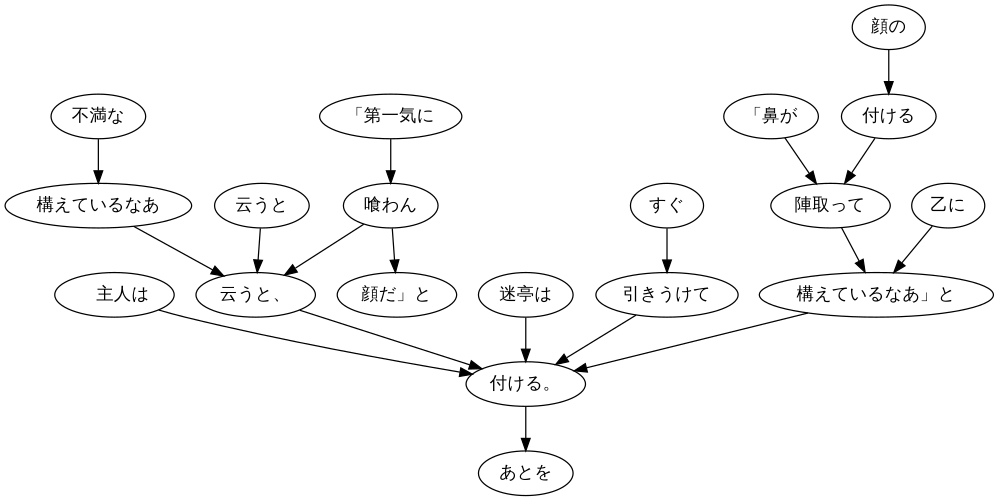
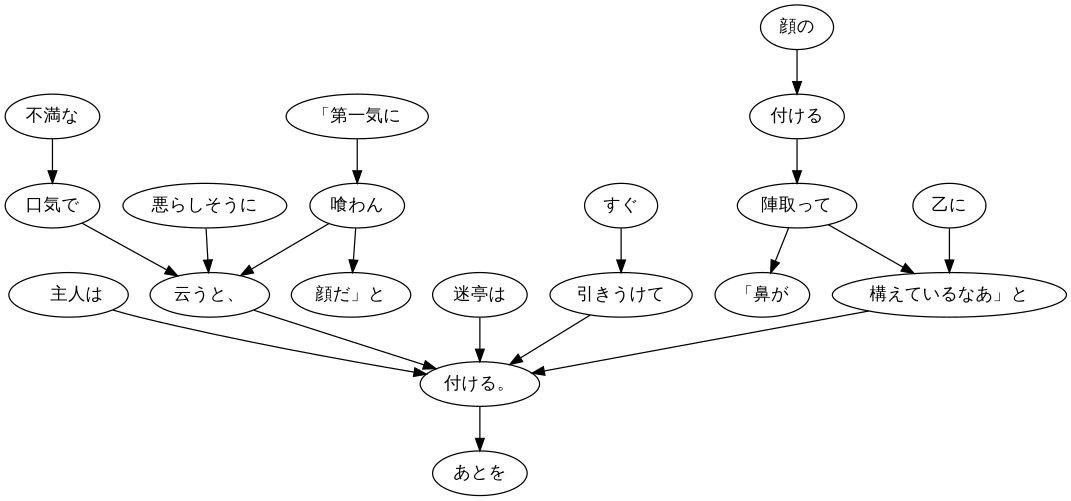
(797, 156) -> (782, 245)
(98, 206) -> (52, 206)
(262, 206) -> (205, 206)
